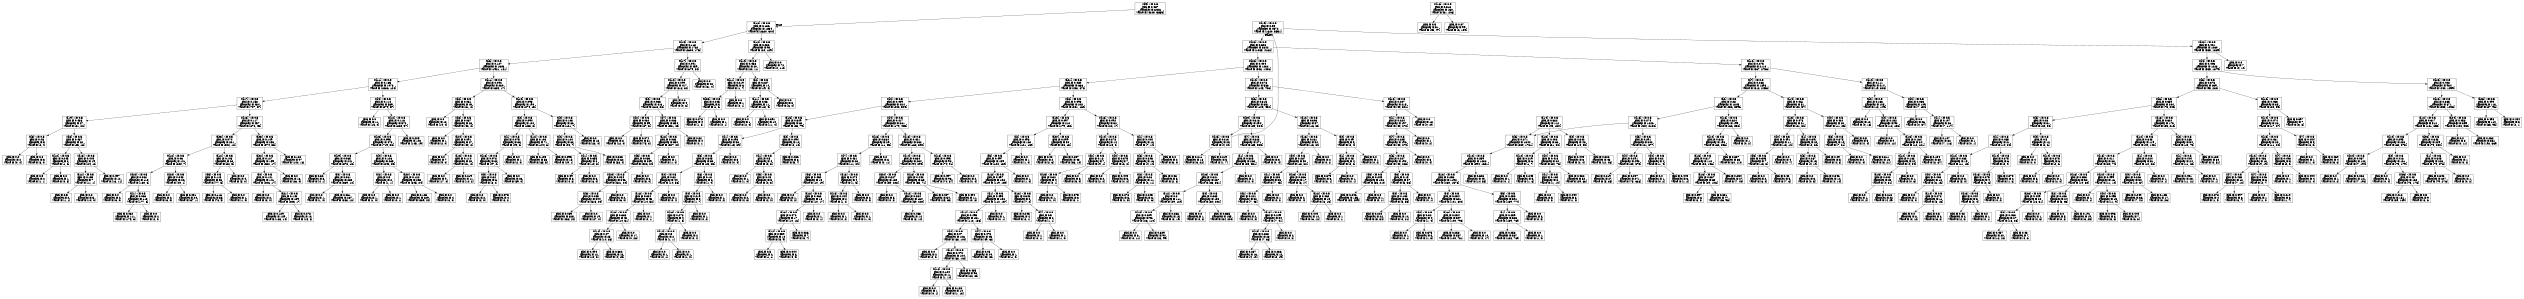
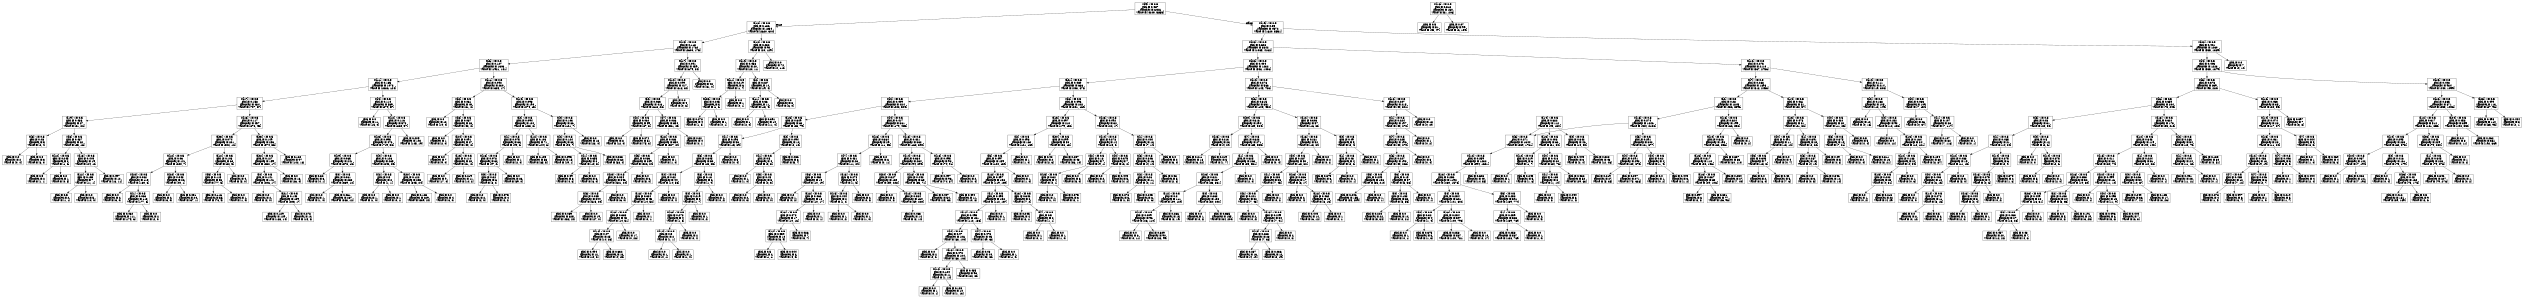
(1278, 101) -> (1208, 18)
